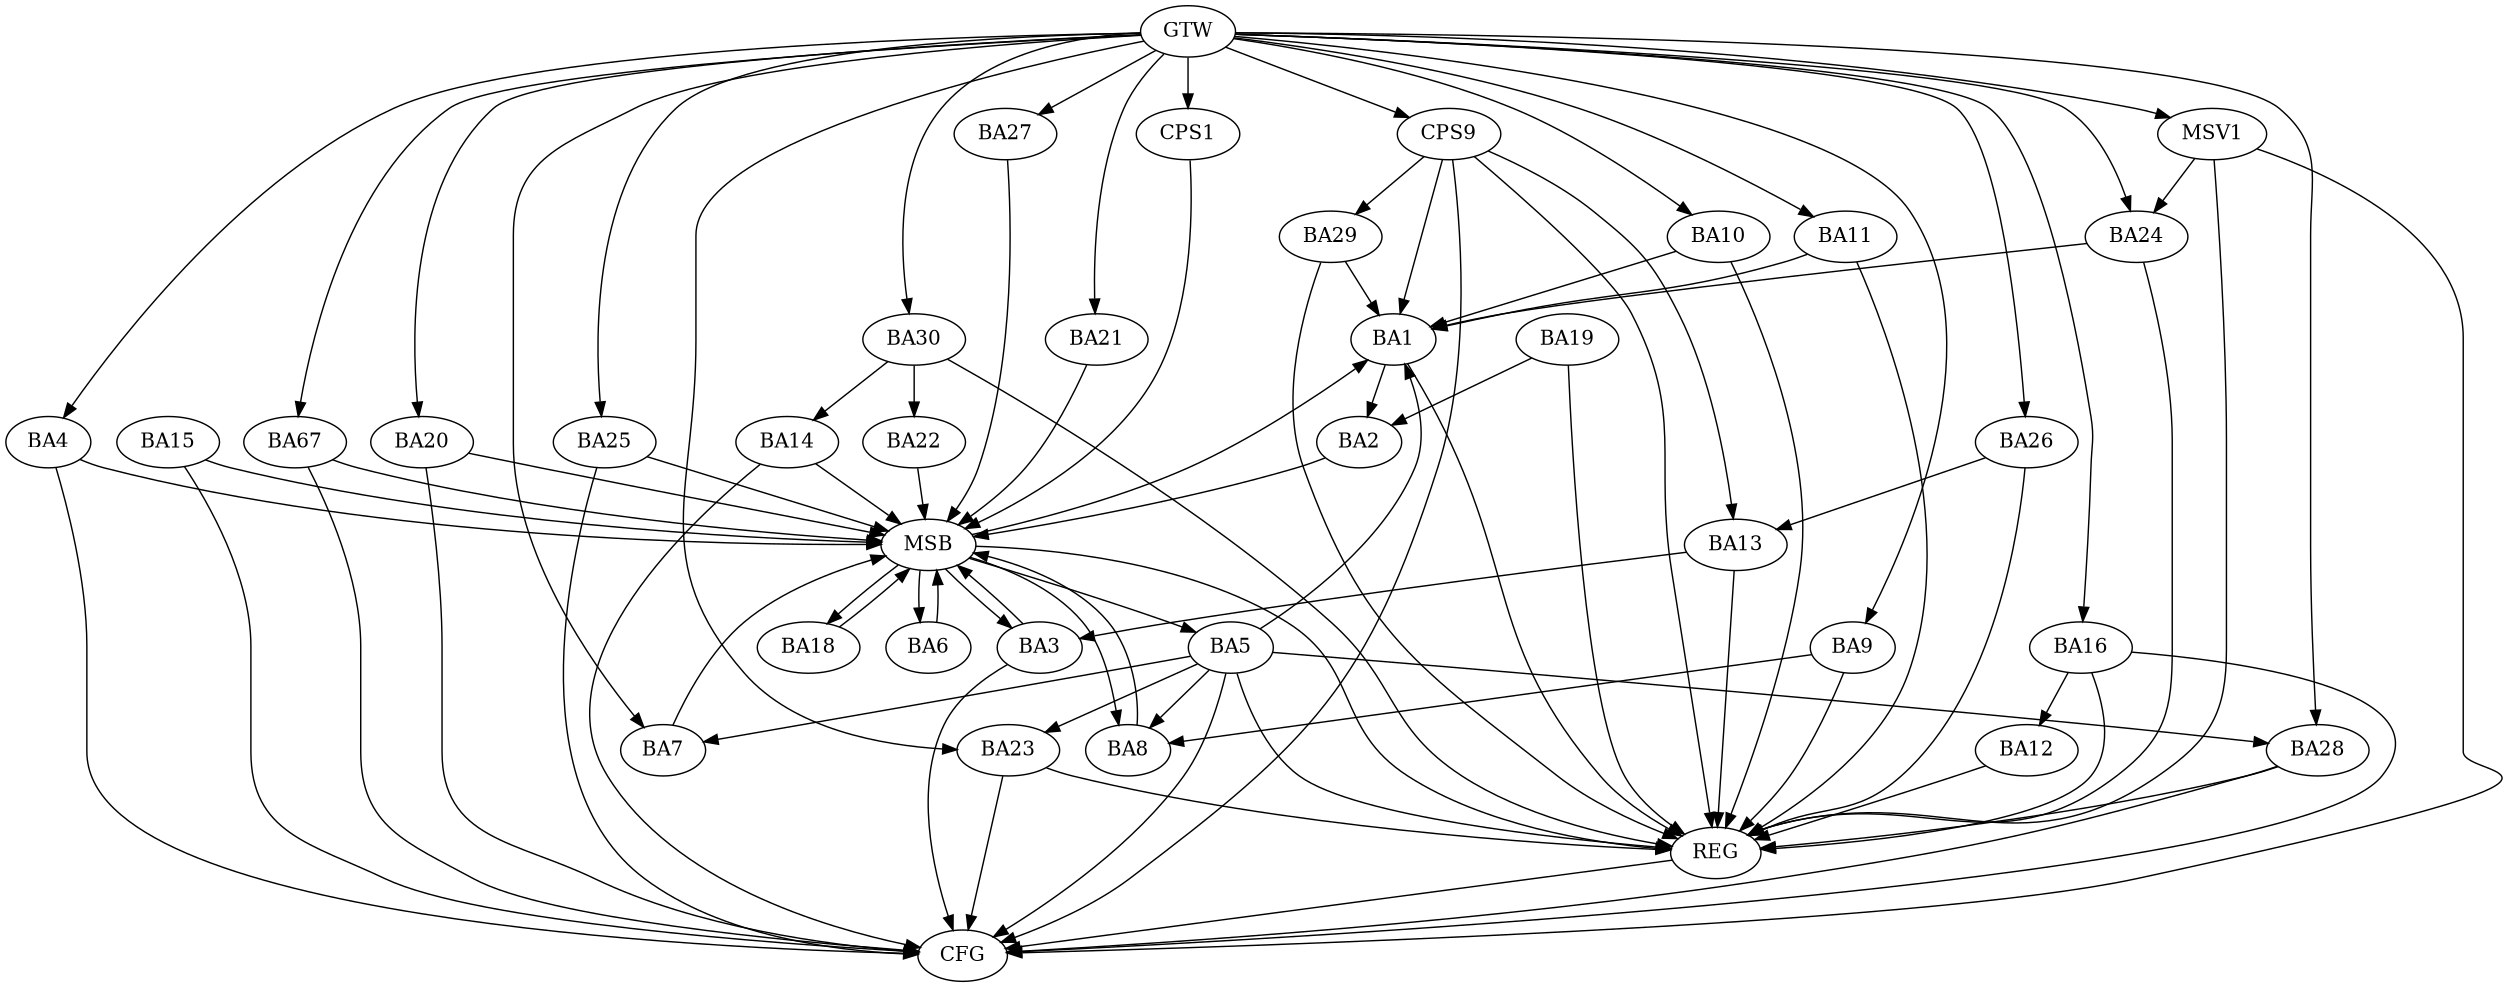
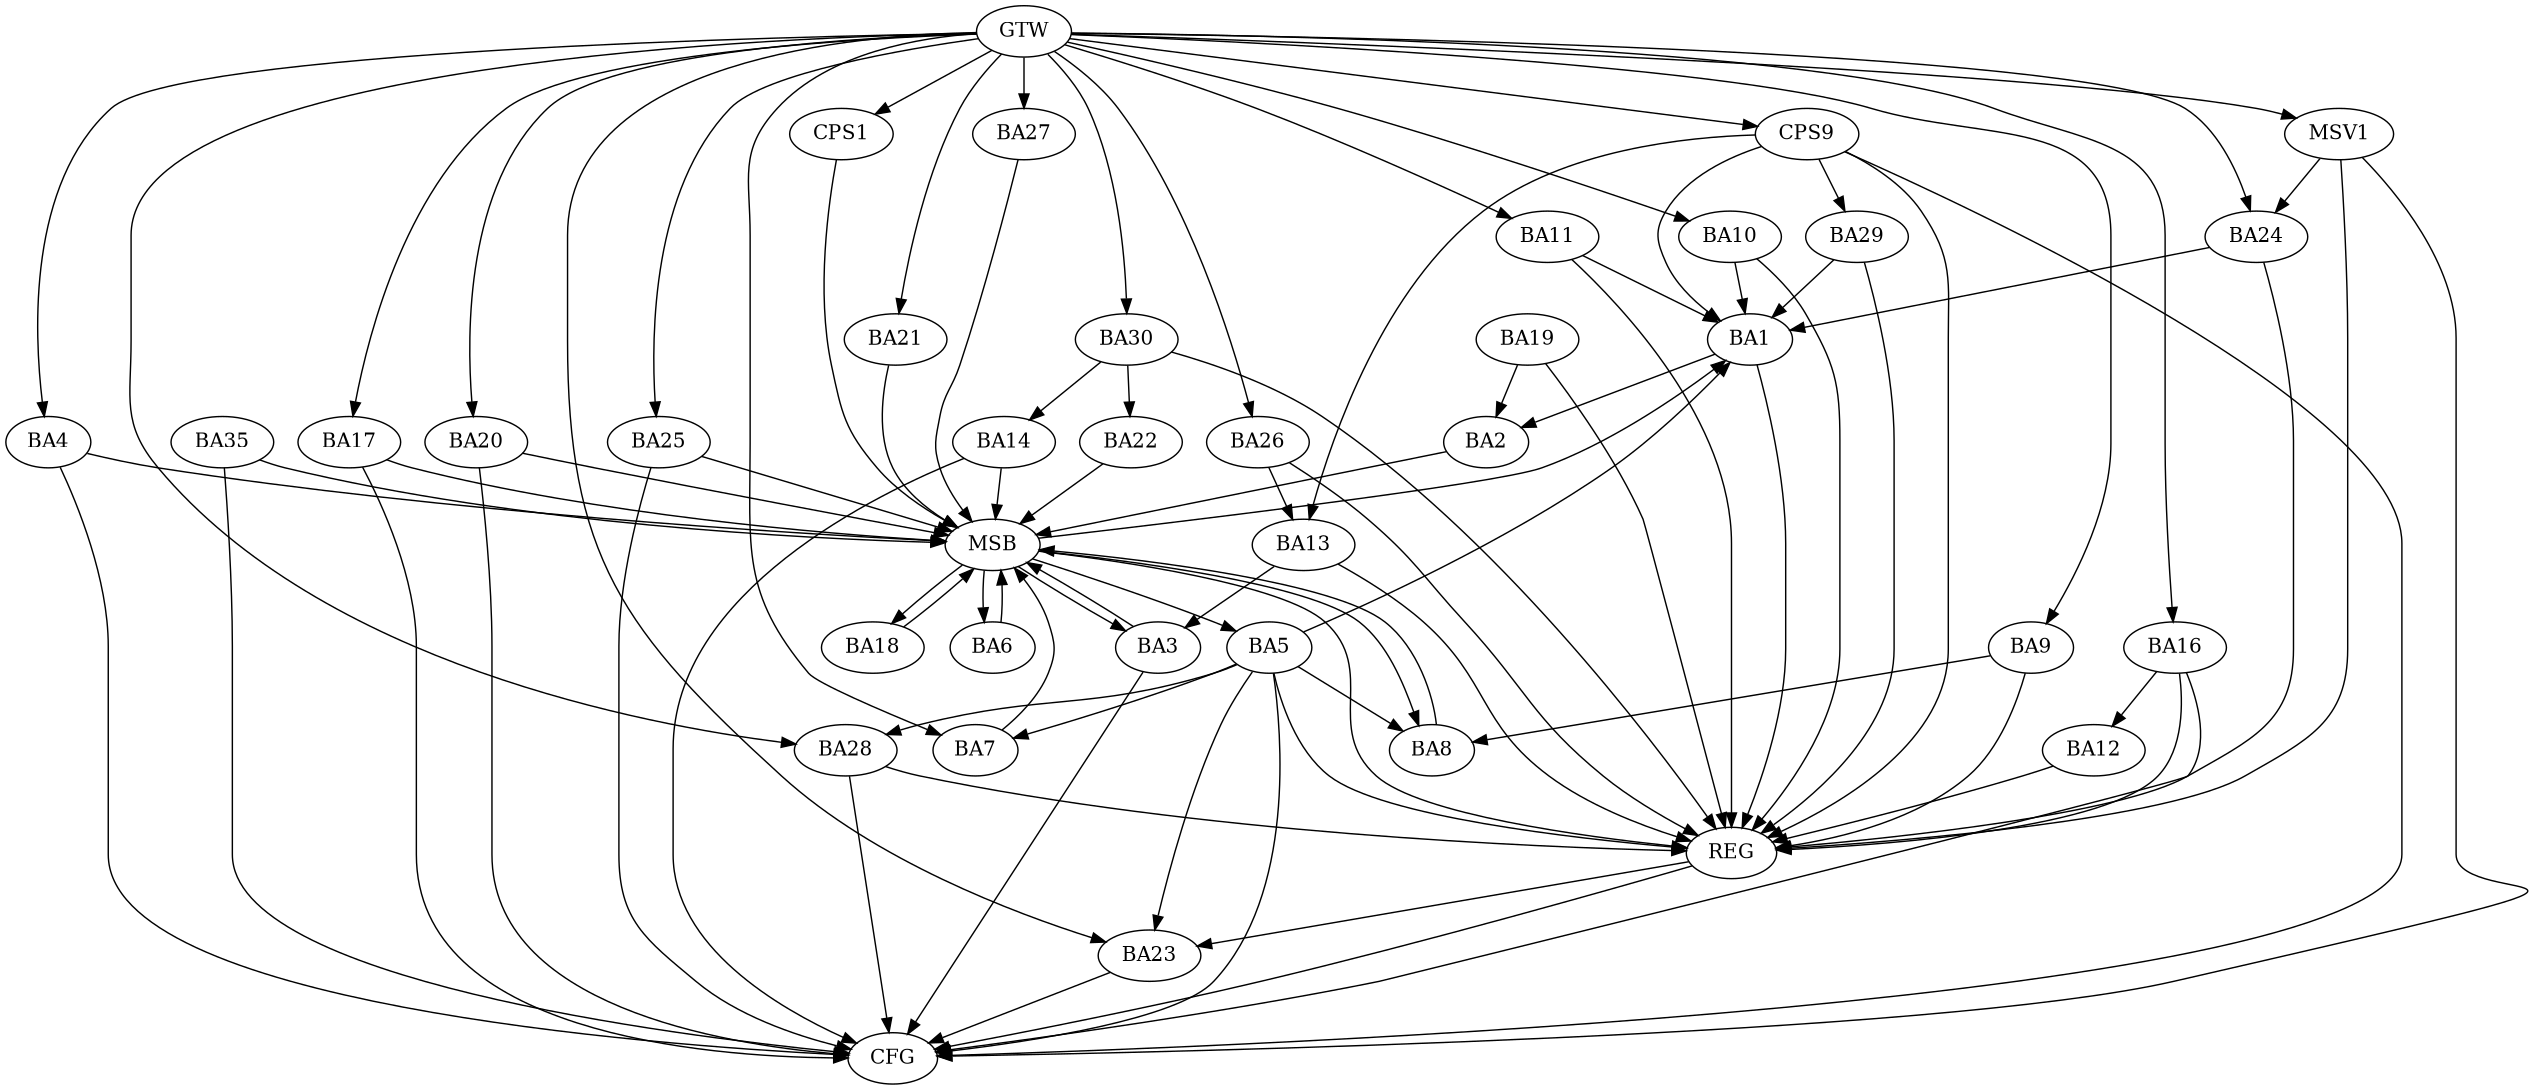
(168, 442) -> (222, 442)
(295, 442) -> (349, 442)
(1349, 824) -> (1450, 903)
